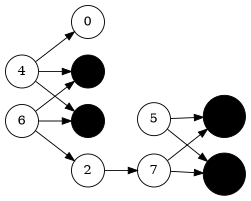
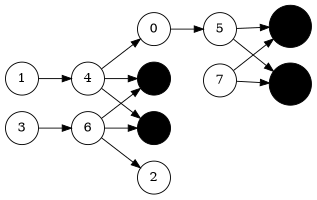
none -> (183, 29)
none -> (22, 79)
none -> (22, 128)
(117, 171) -> none
